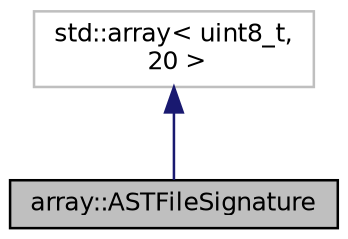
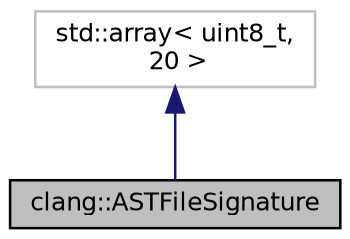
(174, 204) -> (175, 204)
